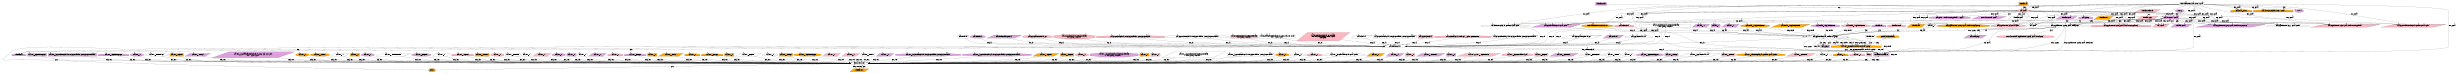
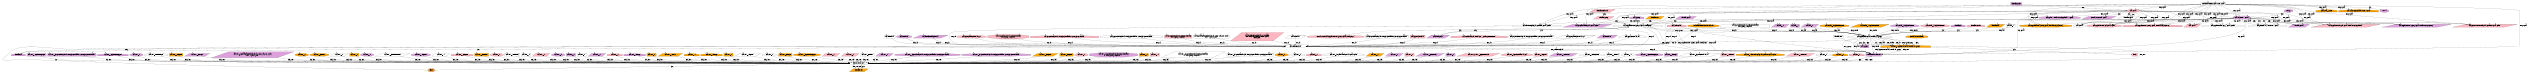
(2023, 4) -> none
none -> (2268, 26)
